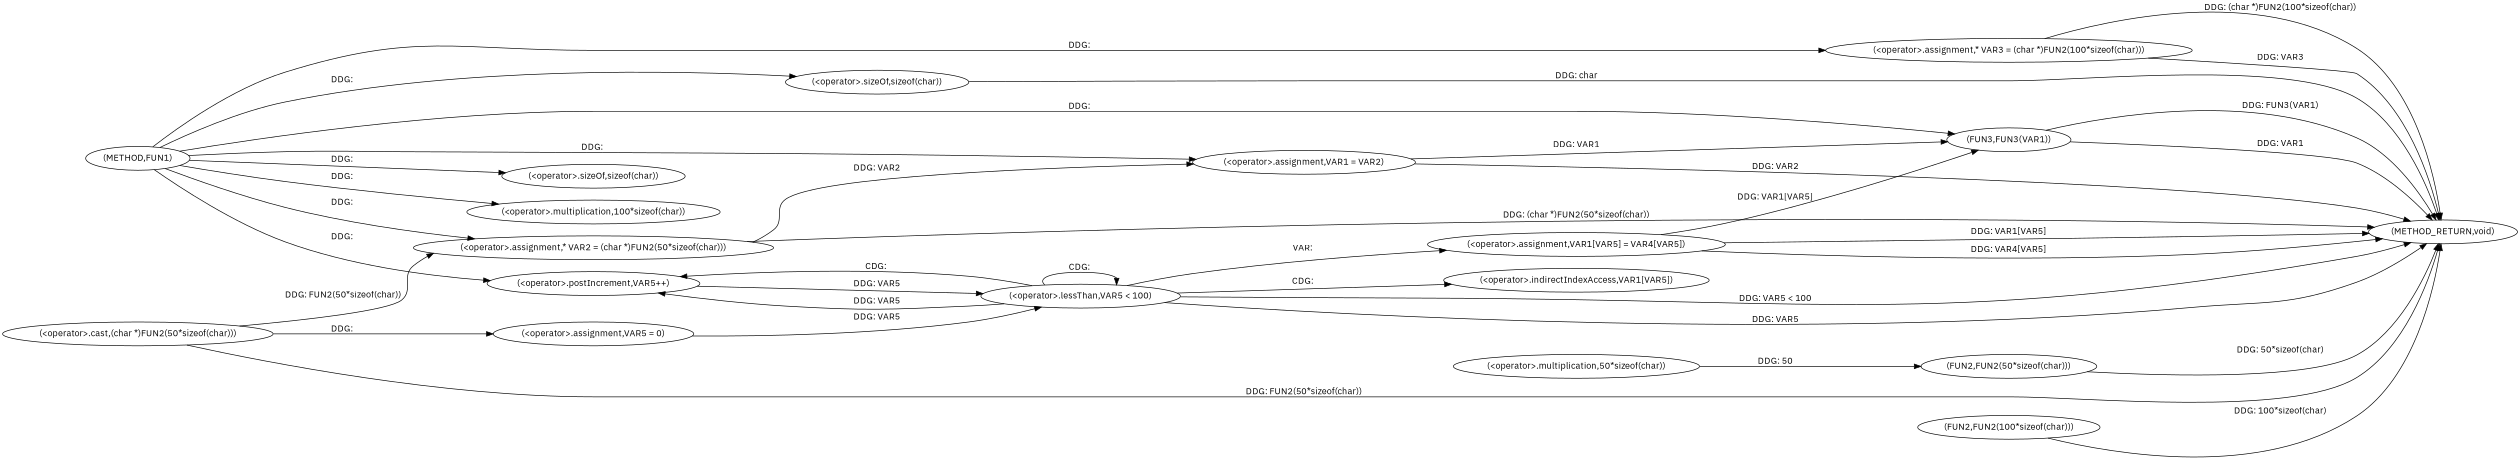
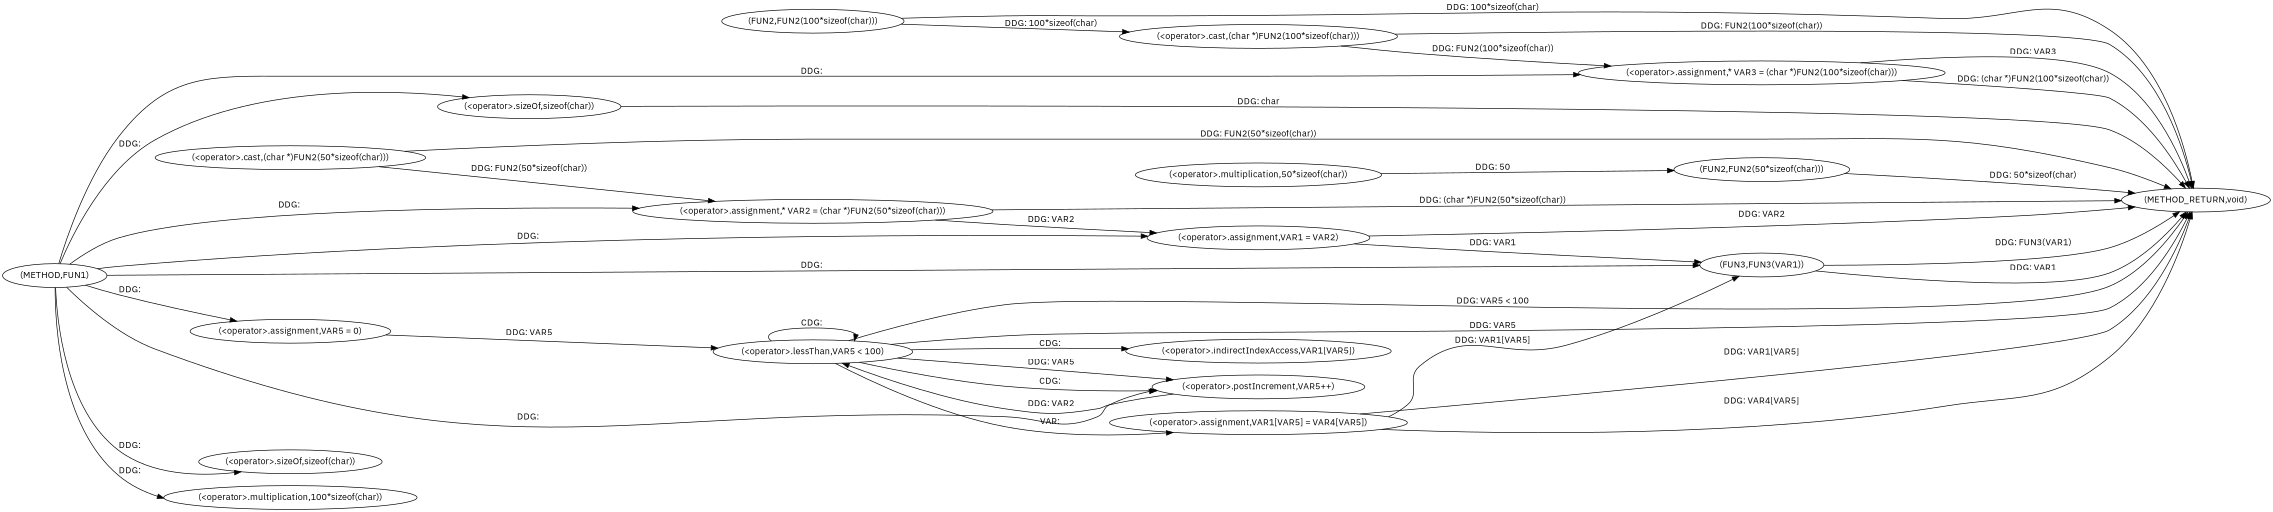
none -> (1258, 36)
(877, 284) -> (1051, 404)
(380, 334) -> (157, 304)
